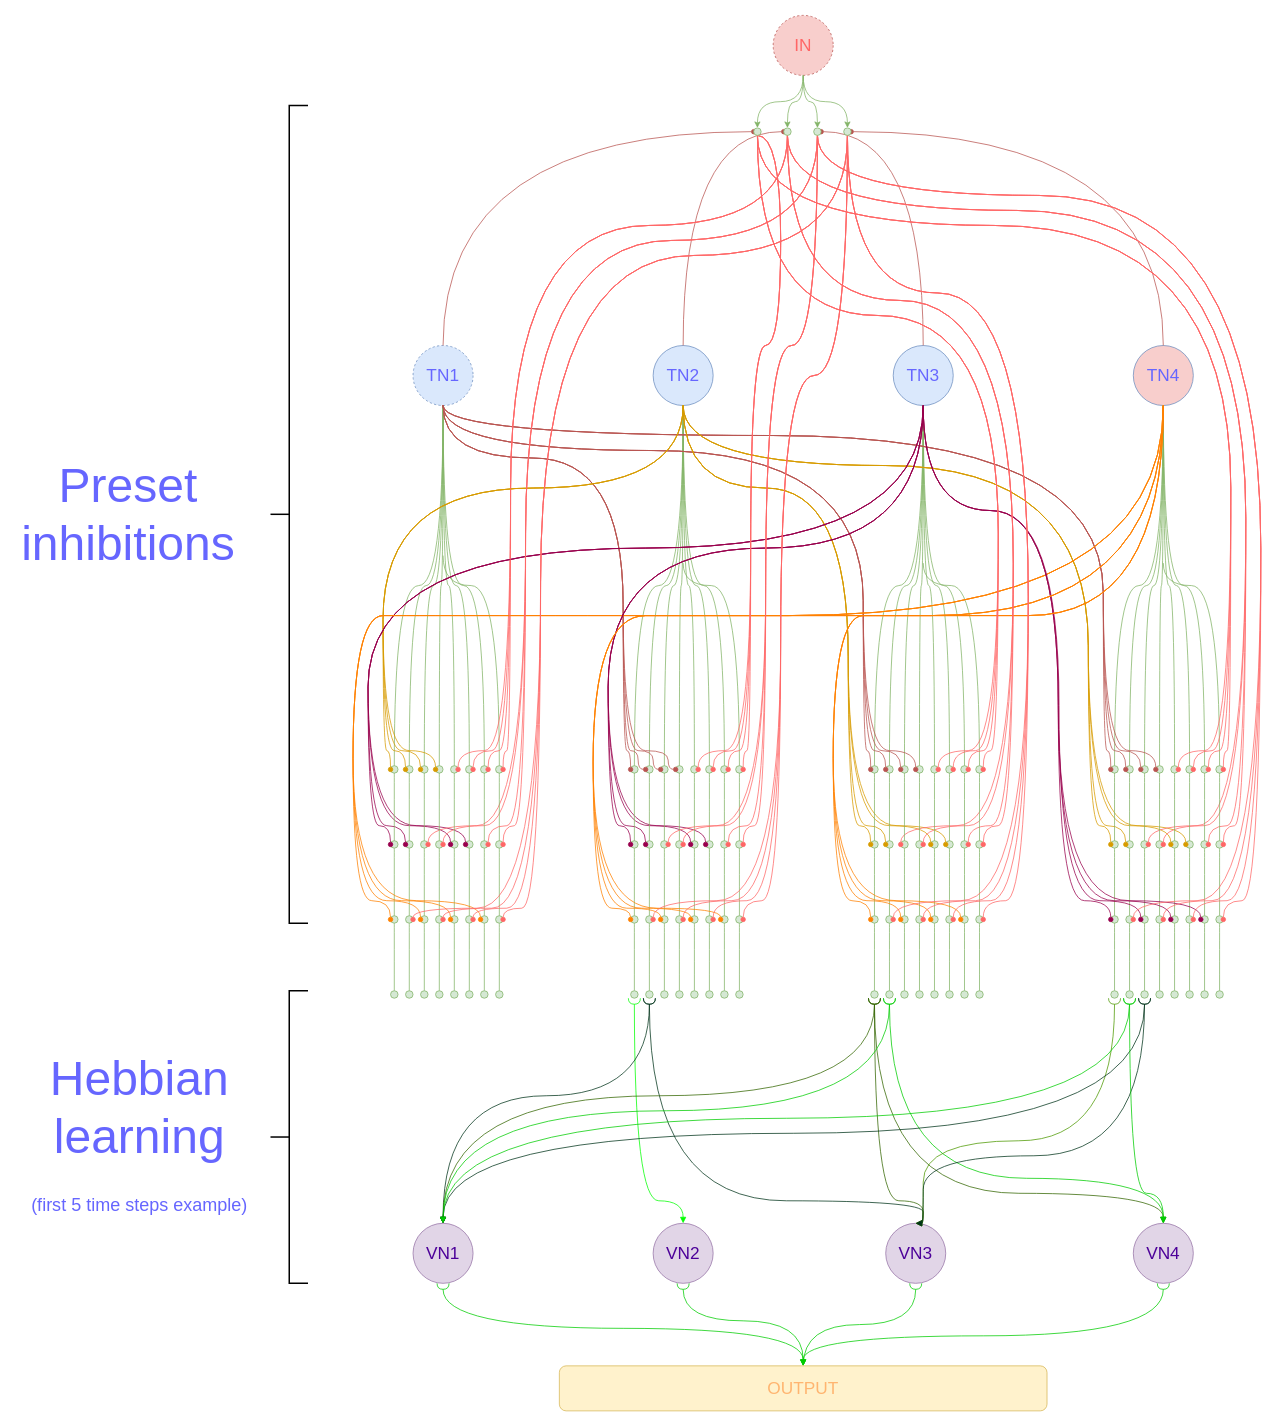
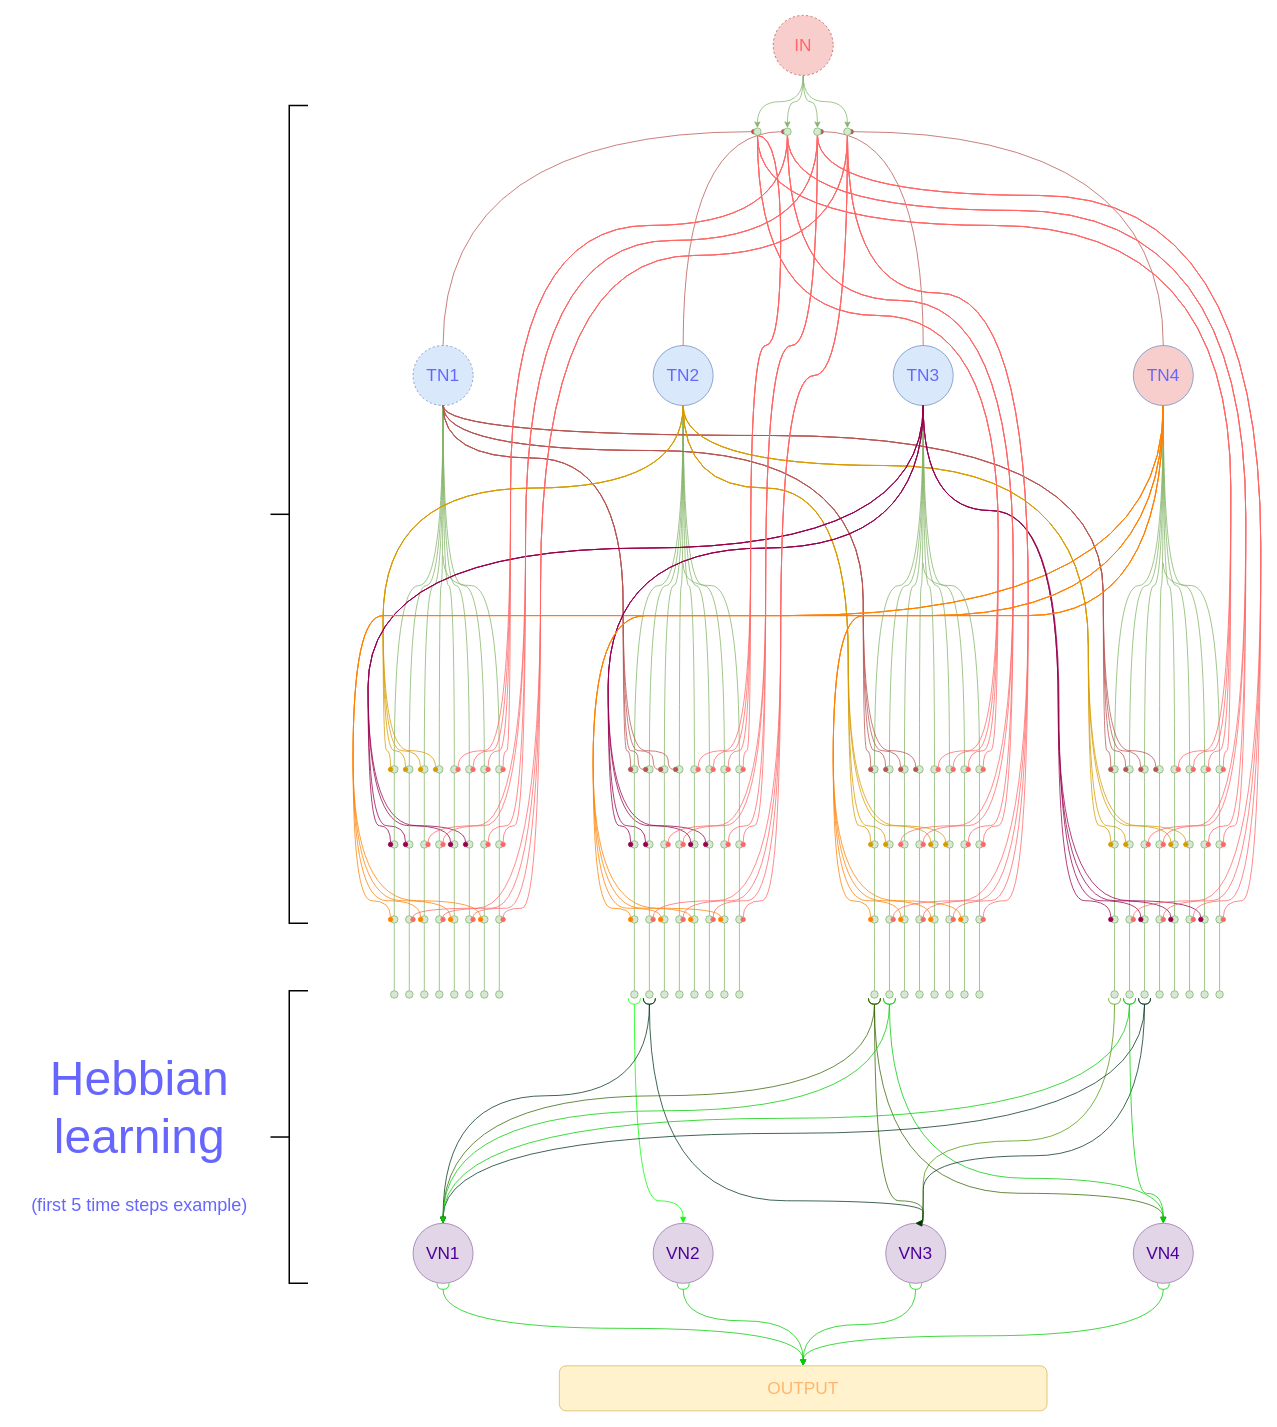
(128, 514) -> none
(816, 1335) -> (814, 1335)
